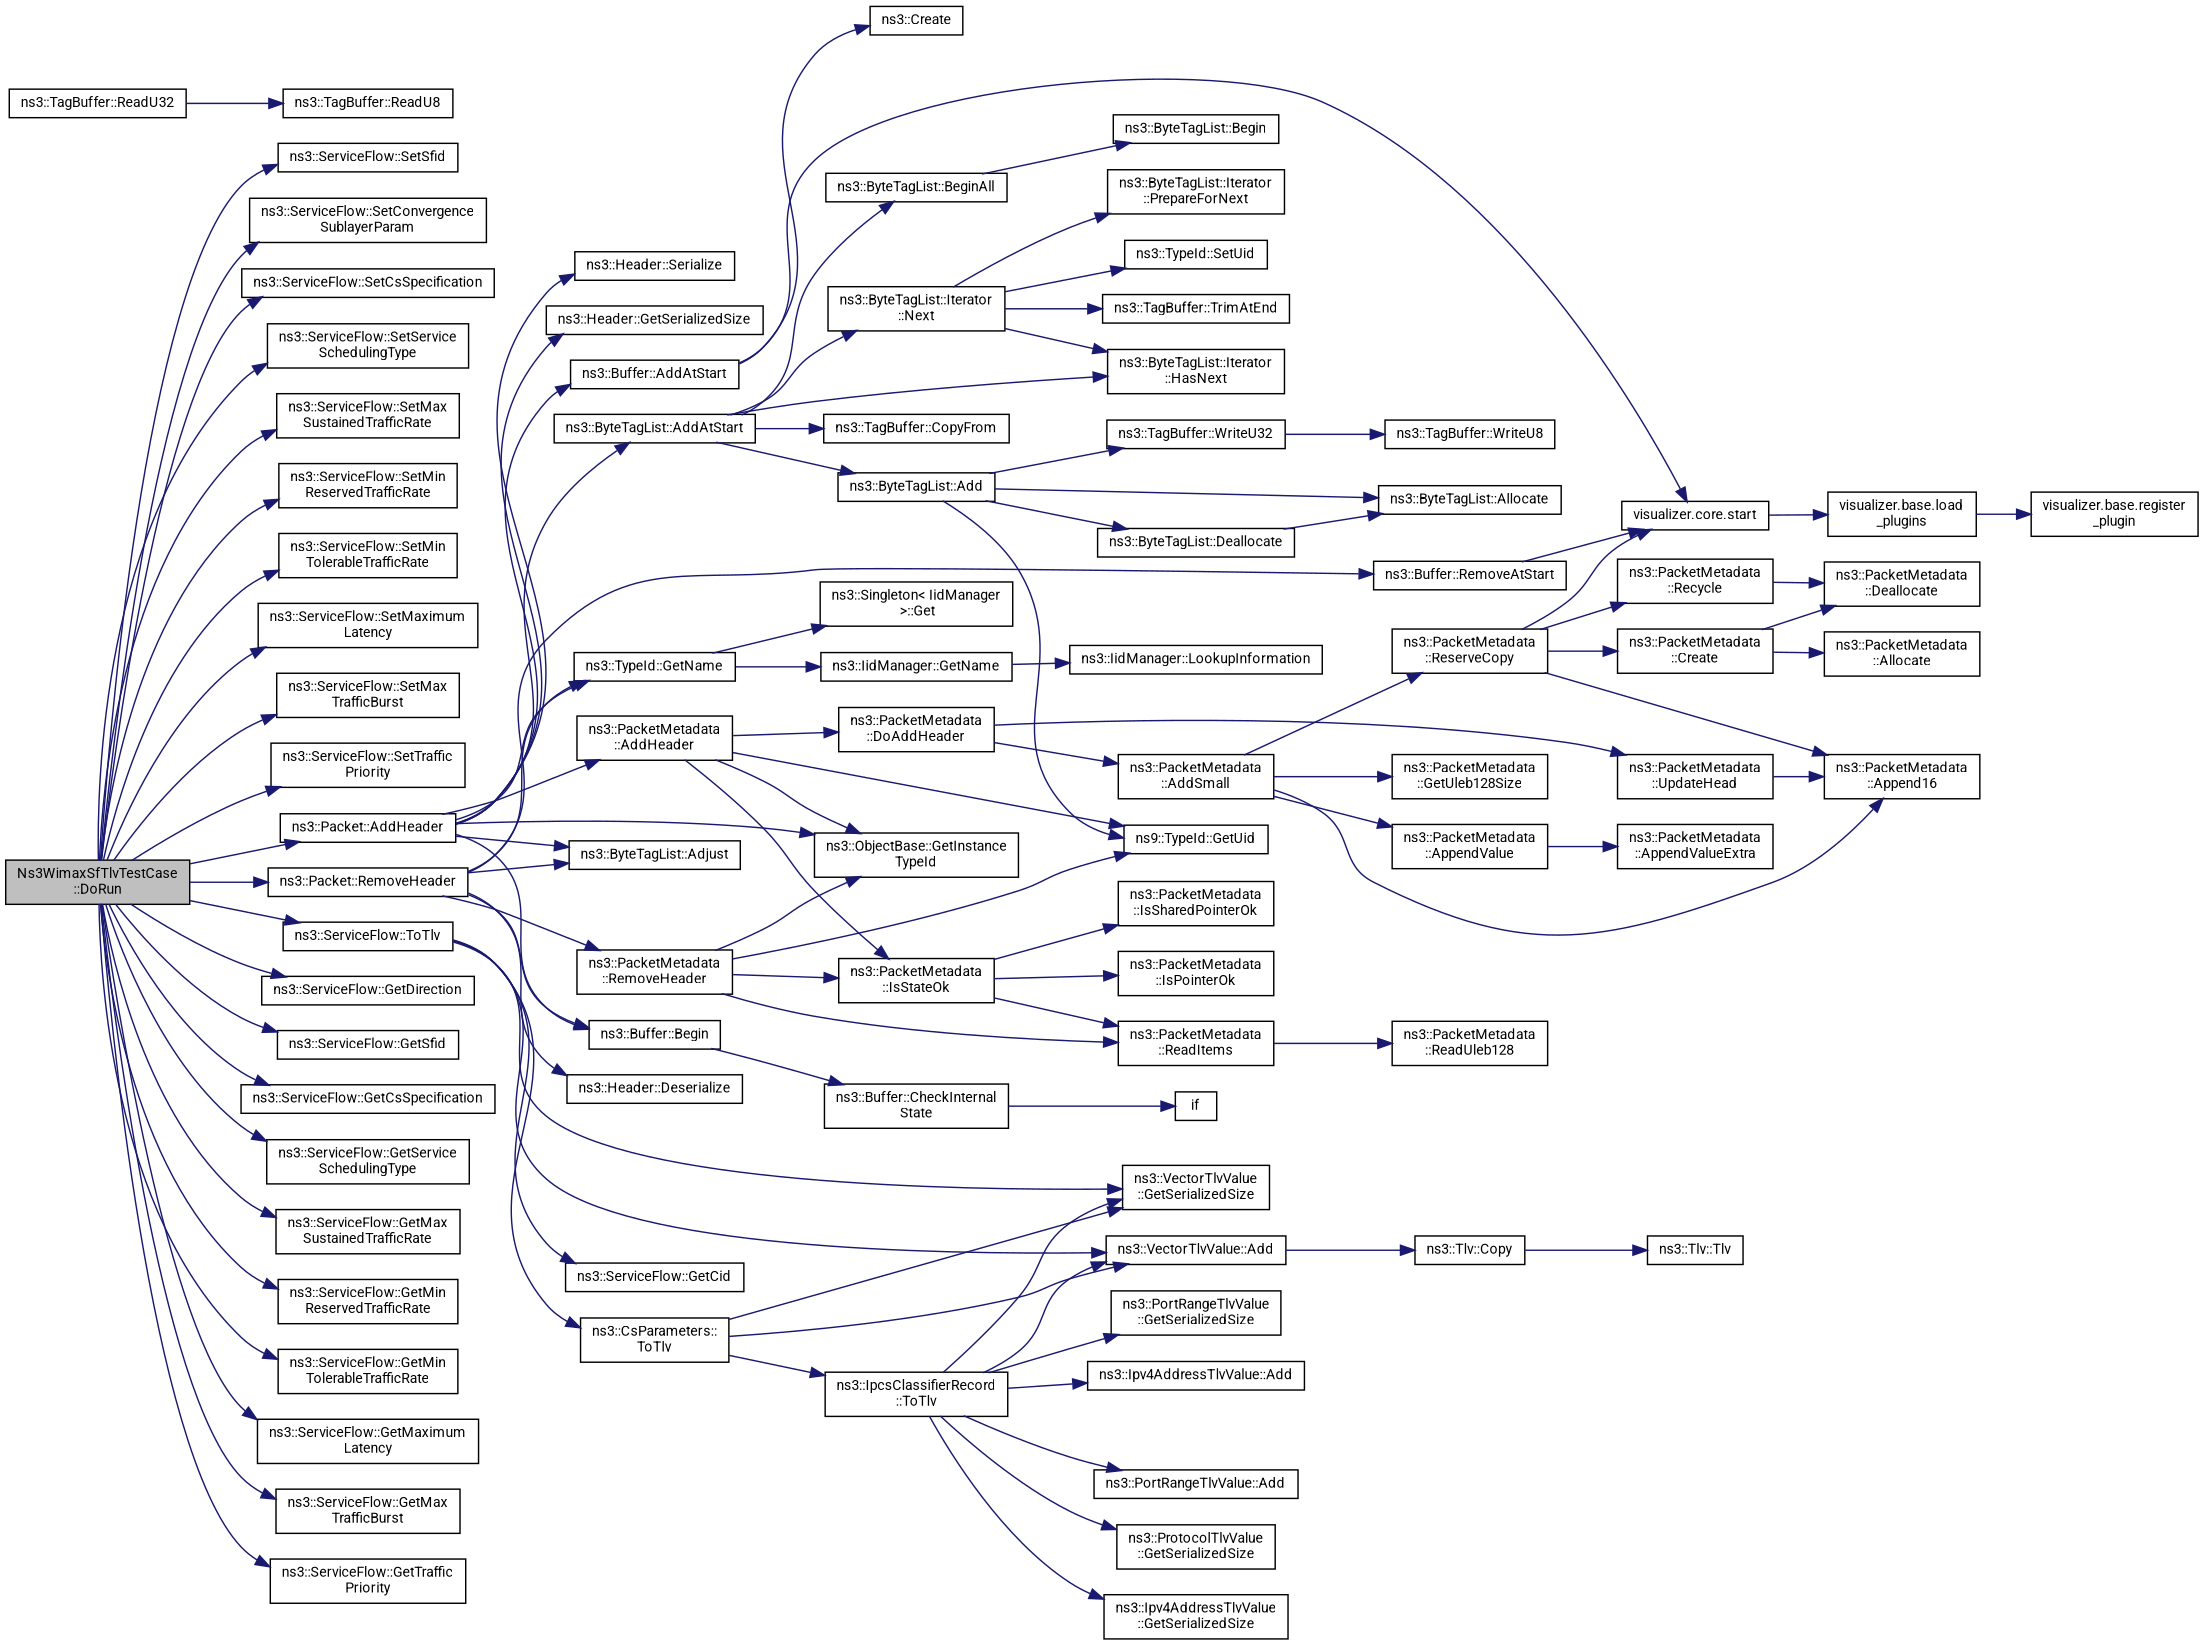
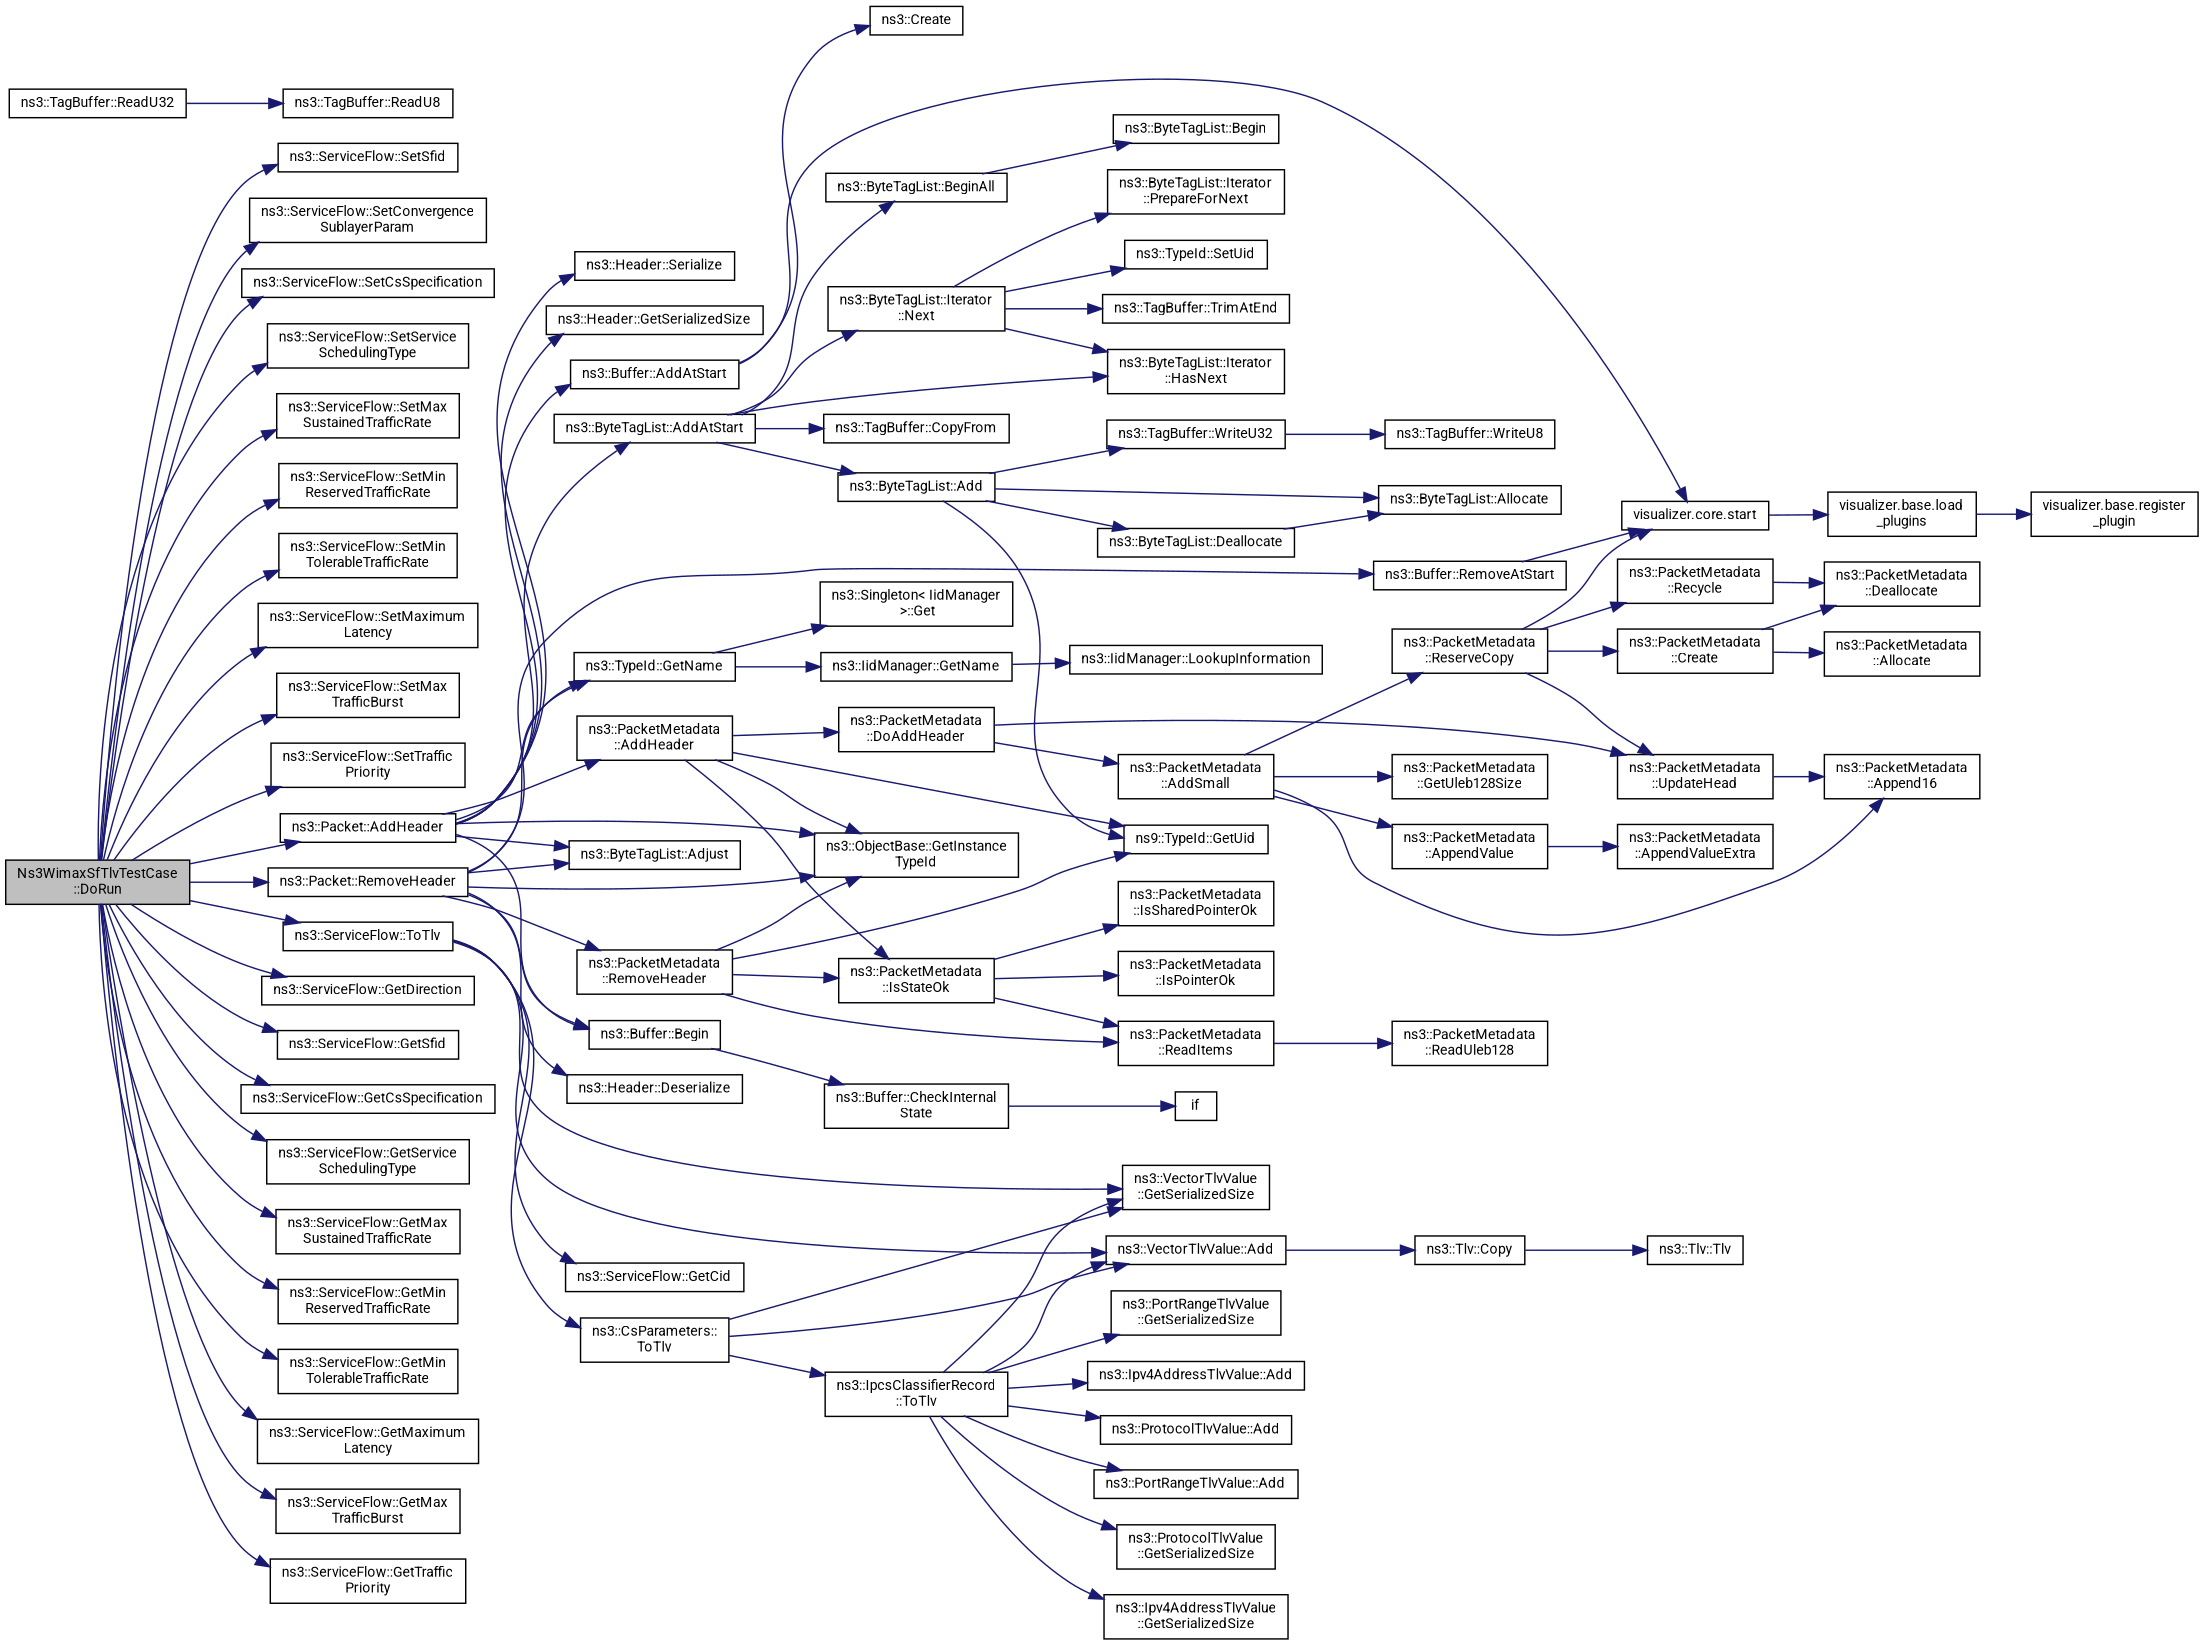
(1679, 712) -> (1585, 707)
none -> (634, 889)
none -> (1196, 1430)
